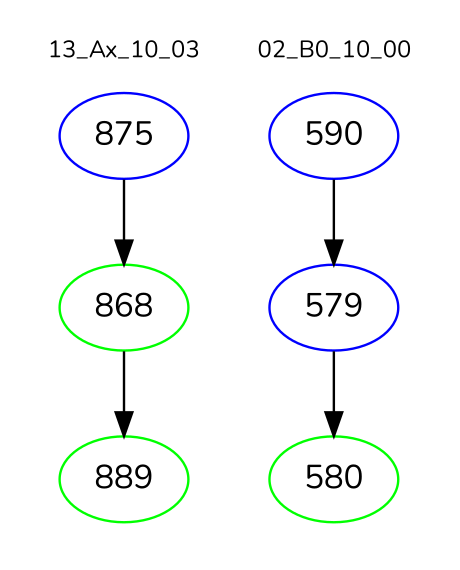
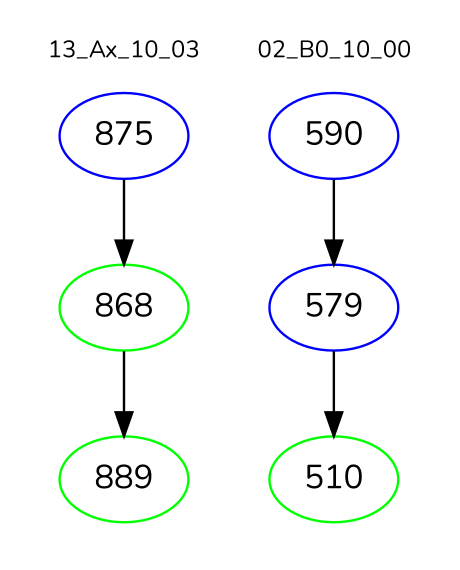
(334, 479) -> (334, 479)
